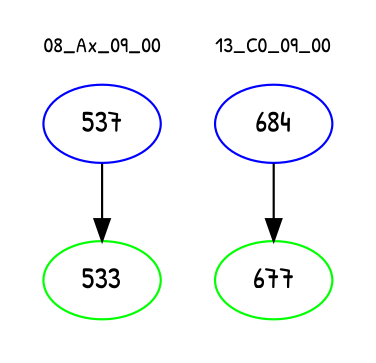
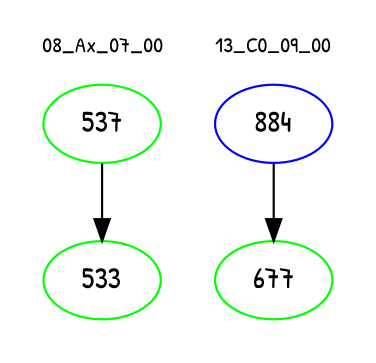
(103, 47) -> (103, 47)
(102, 124) -> (102, 124)
(274, 124) -> (274, 124)
